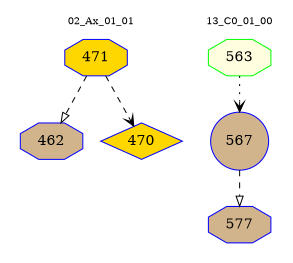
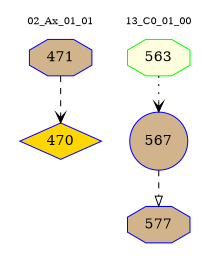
(96, 58) -> (61, 58)
(52, 141) -> none
